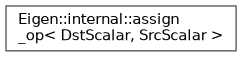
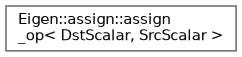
(121, 28) -> (121, 28)
